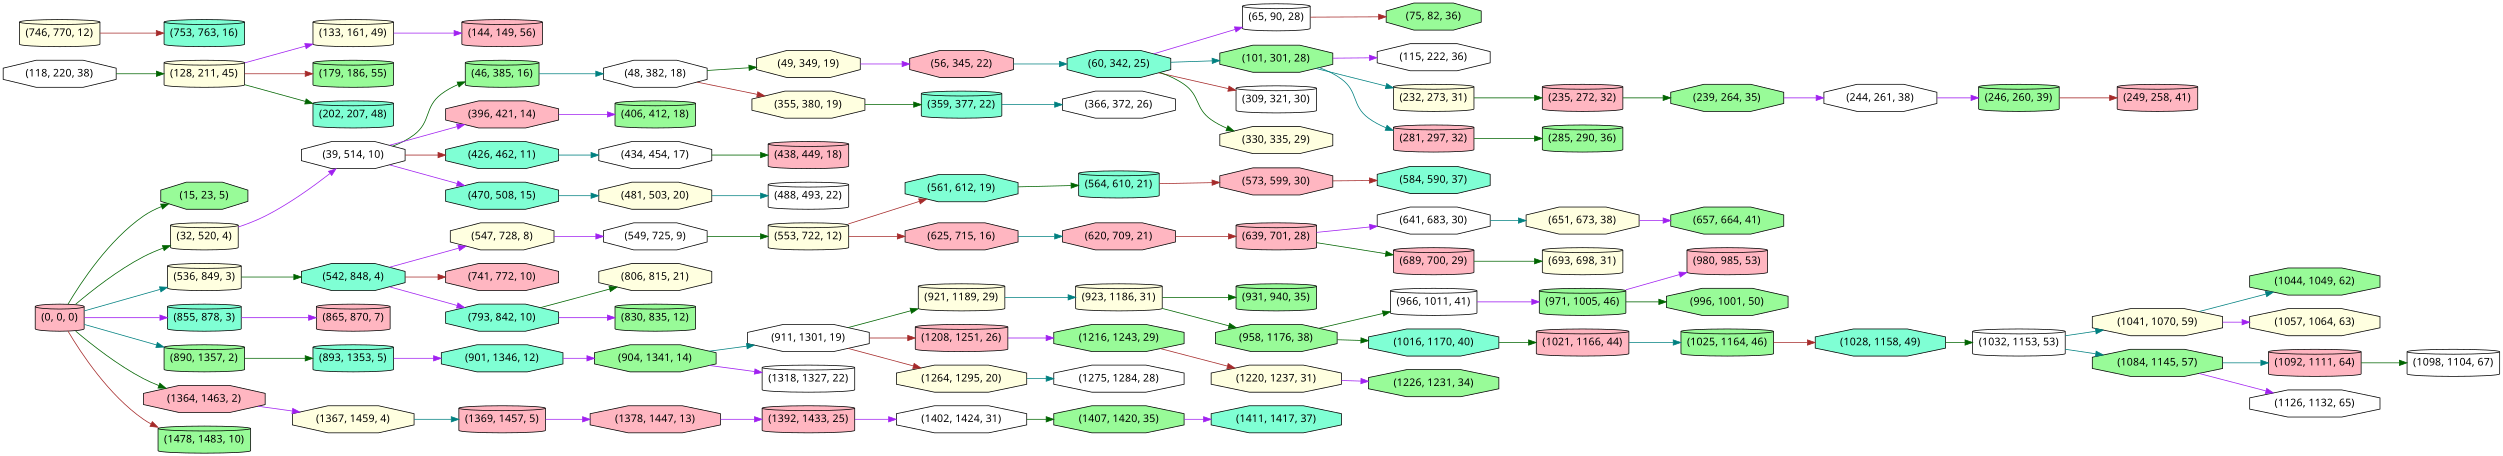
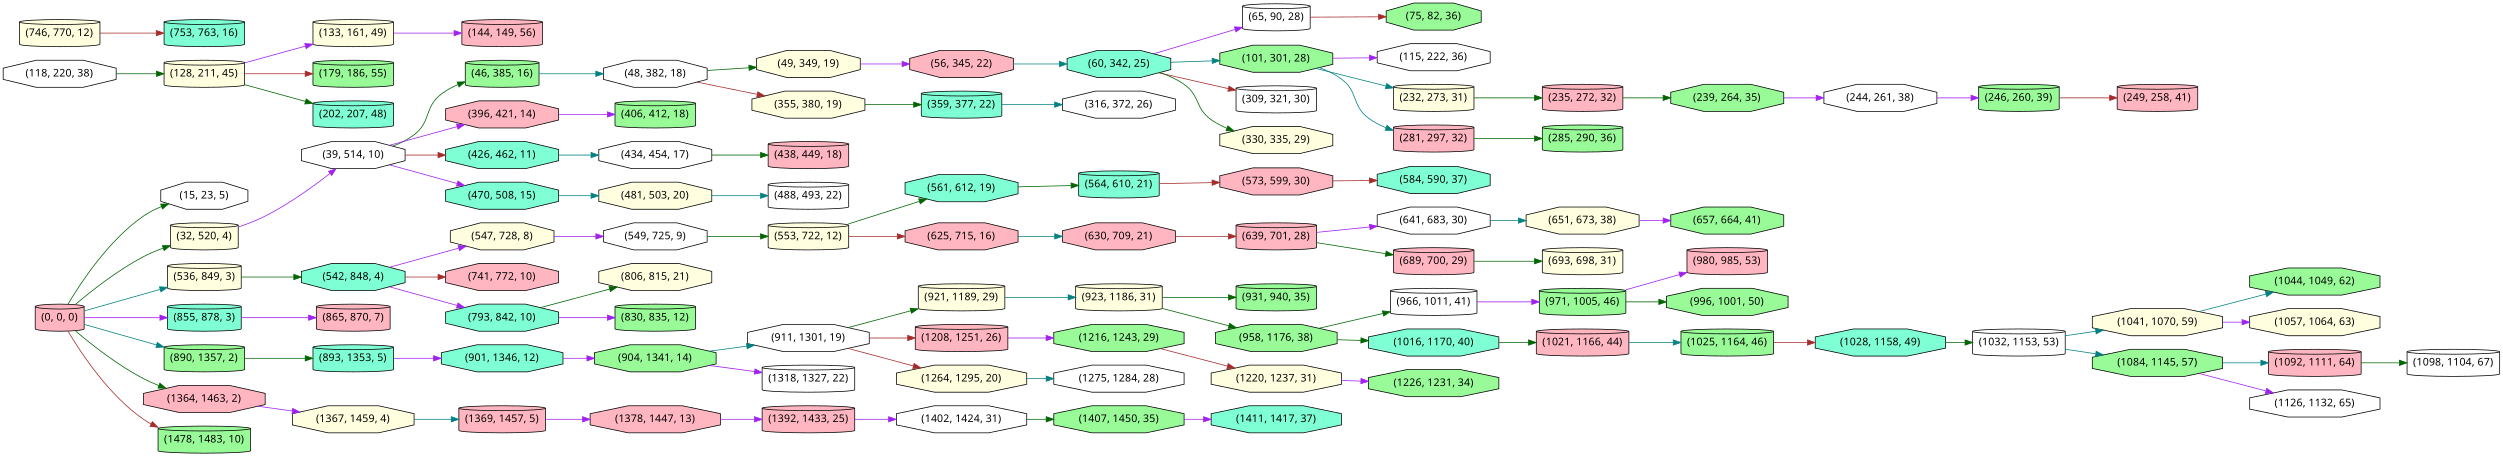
(1119, 105) -> (1119, 105)
(204, 196) -> (204, 196)
(884, 213) -> (884, 213)
(1119, 236) -> (1119, 236)
(1119, 419) -> (1119, 419)
